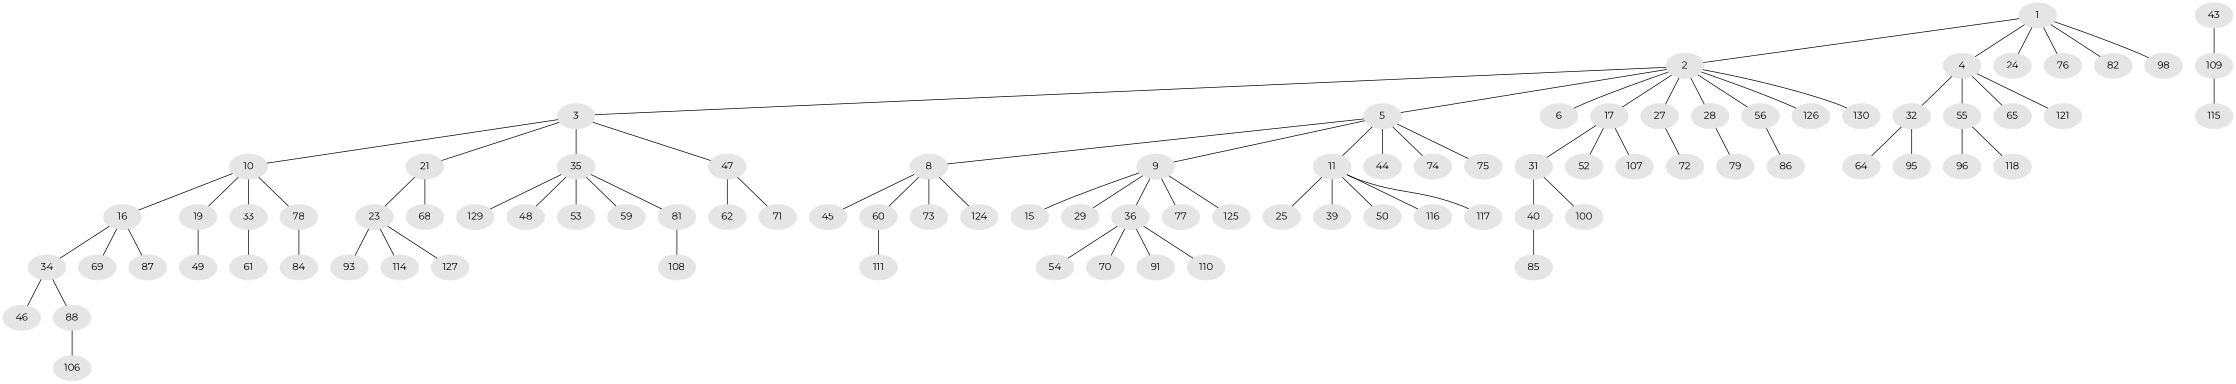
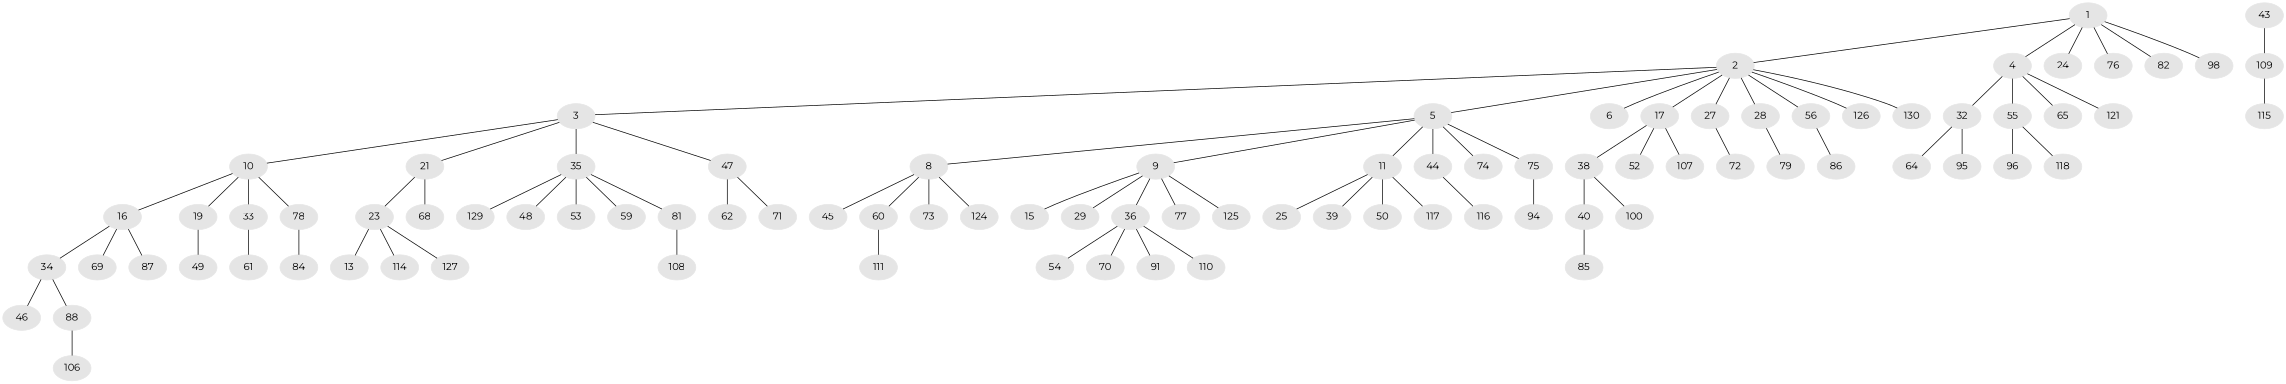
(1534, 167) -> (1584, 167)
(1382, 192) -> (1458, 192)
none -> (1534, 217)
(349, 267) -> (349, 267)
